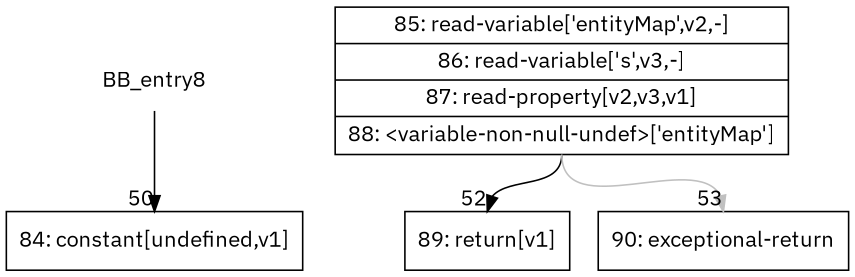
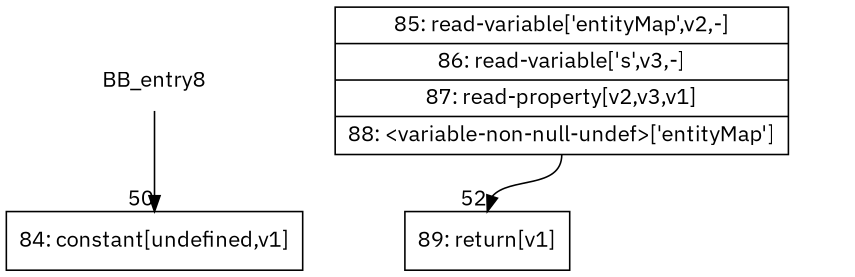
(723, 241) -> none
